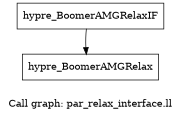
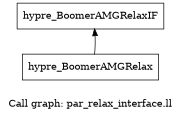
(86, 38) -> (95, 45)
